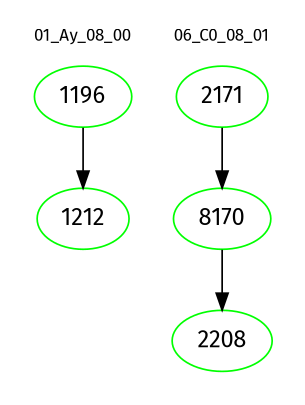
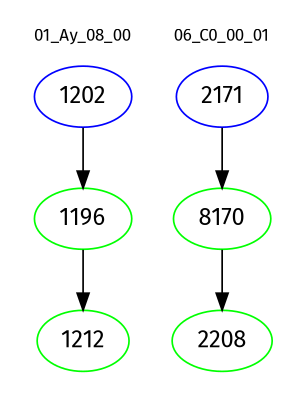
(222, 36) -> (222, 36)
none -> (83, 97)
(222, 97) -> (222, 97)
